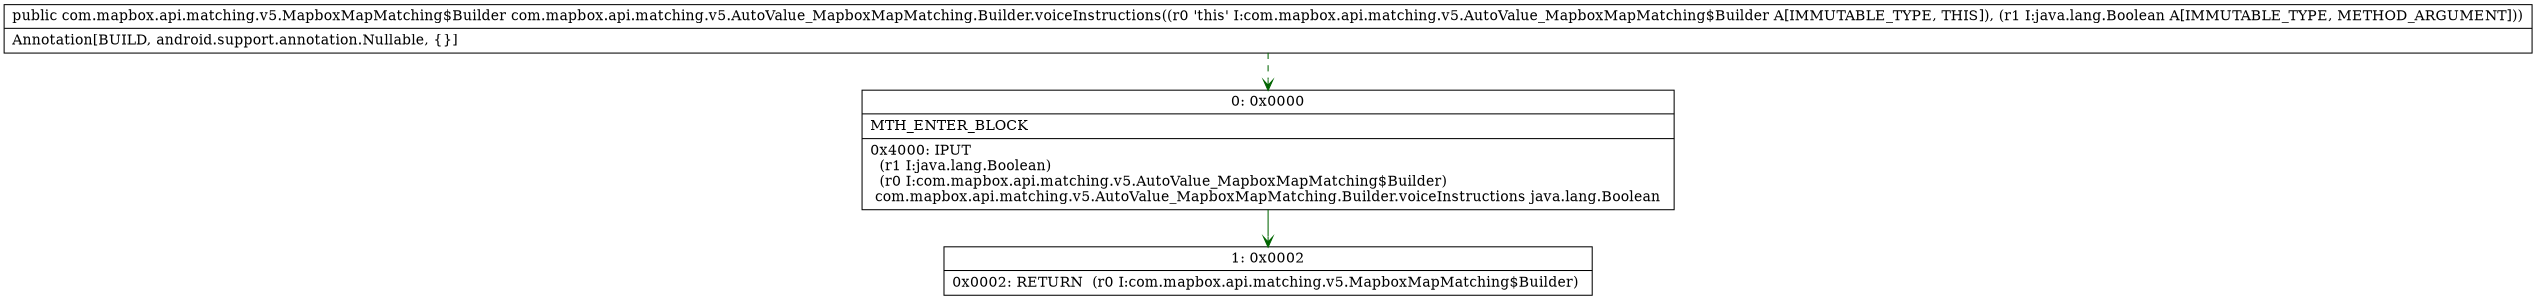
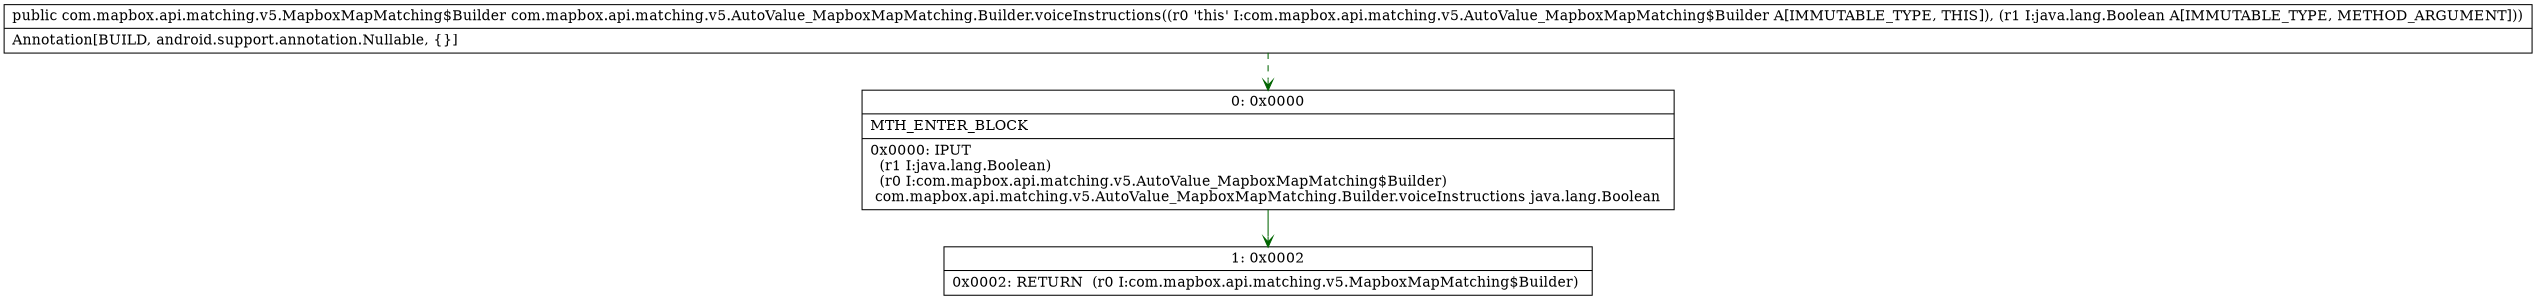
(925, 150) -> (925, 150)
